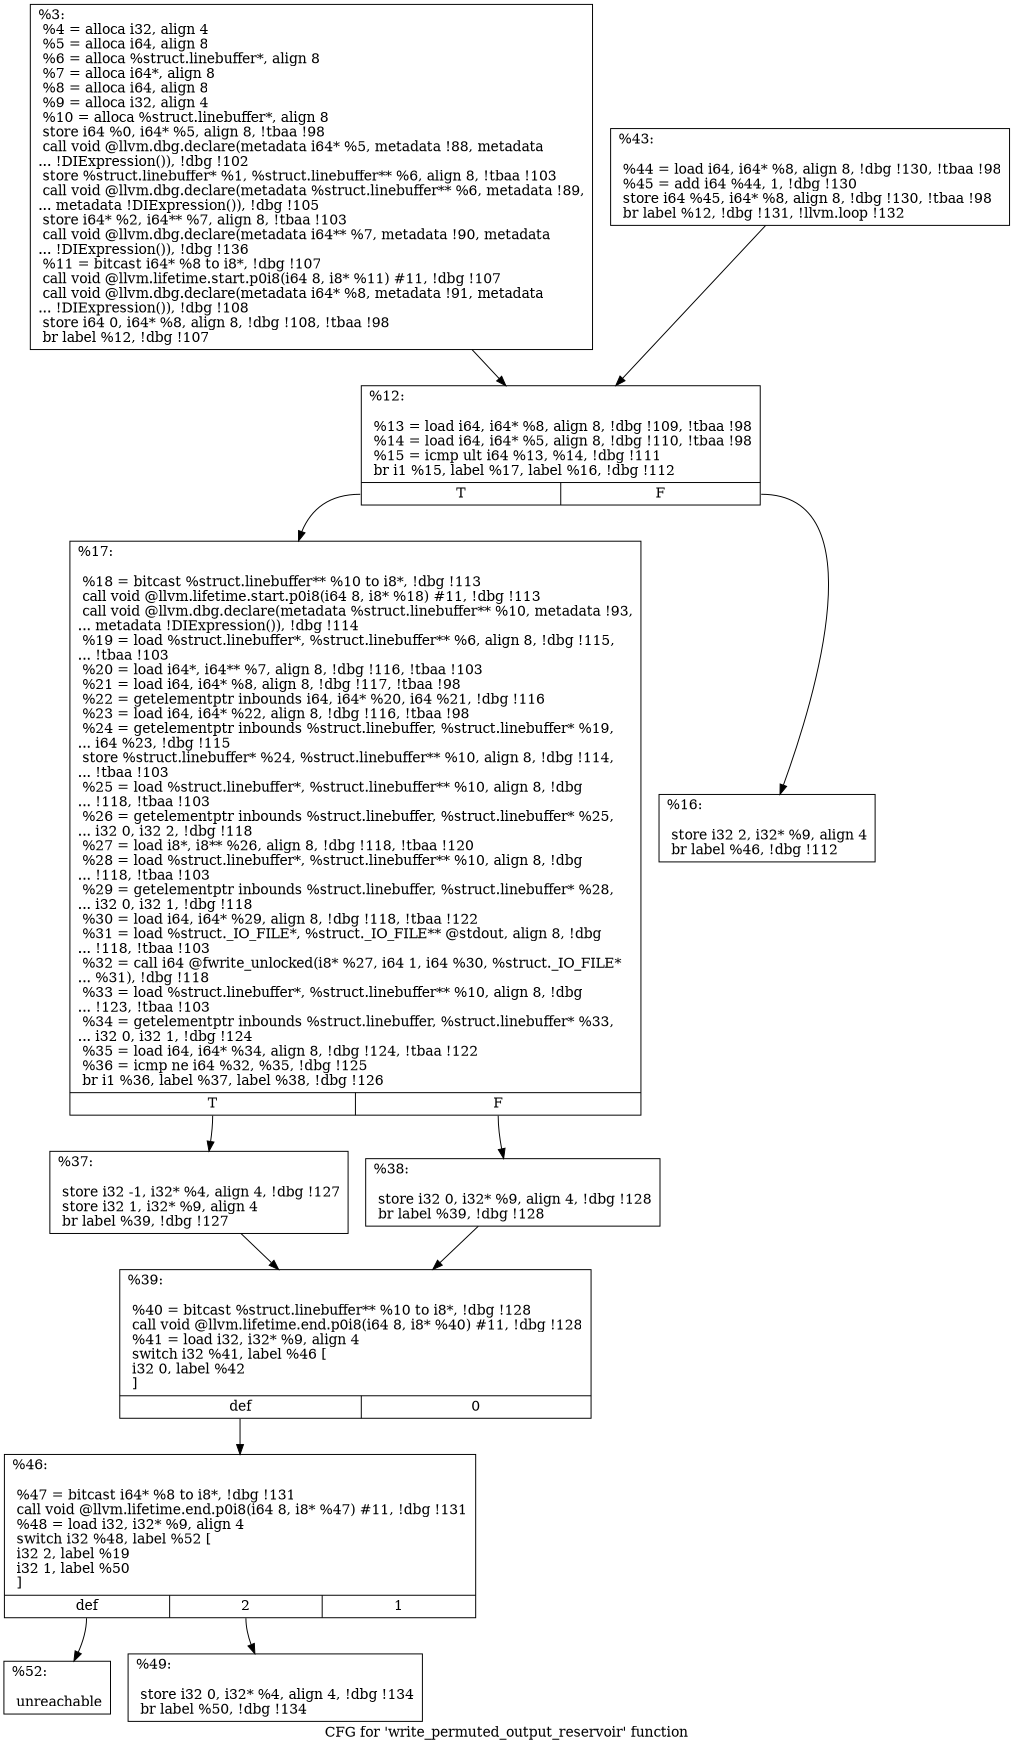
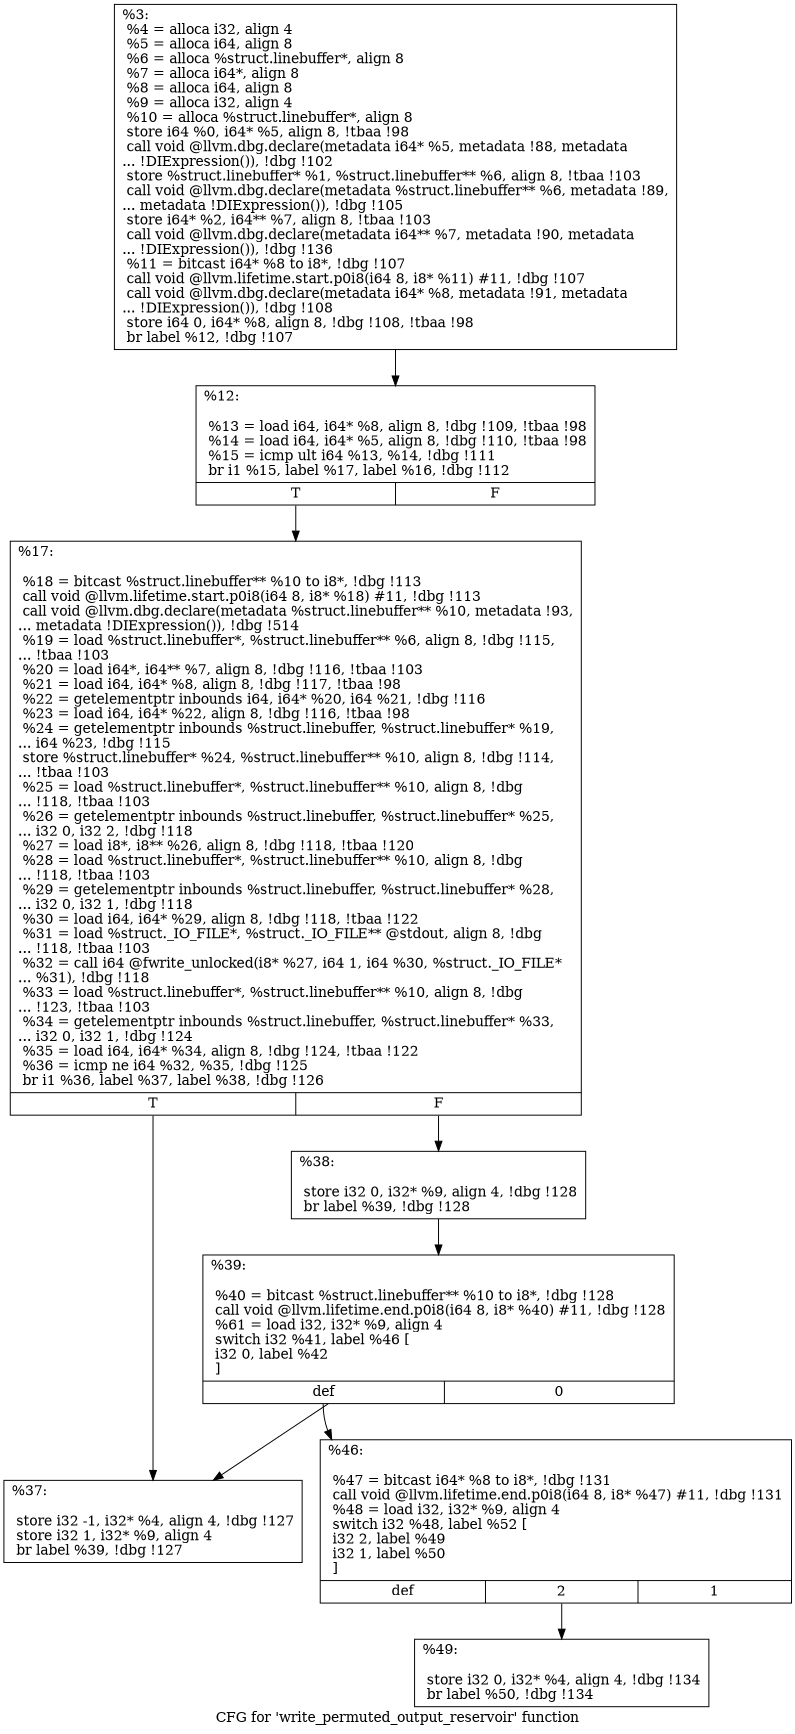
(810, 177) -> none
(219, 626) -> (159, 626)
(767, 828) -> none
(256, 1248) -> (275, 1439)
(244, 1340) -> (327, 1325)
(71, 1554) -> (387, 1540)
(57, 1688) -> none
